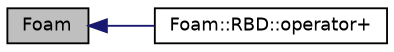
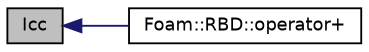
(48, 26) -> (35, 26)
